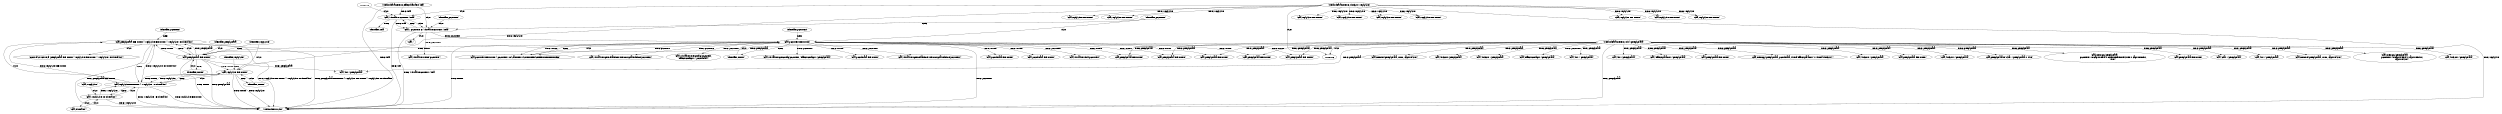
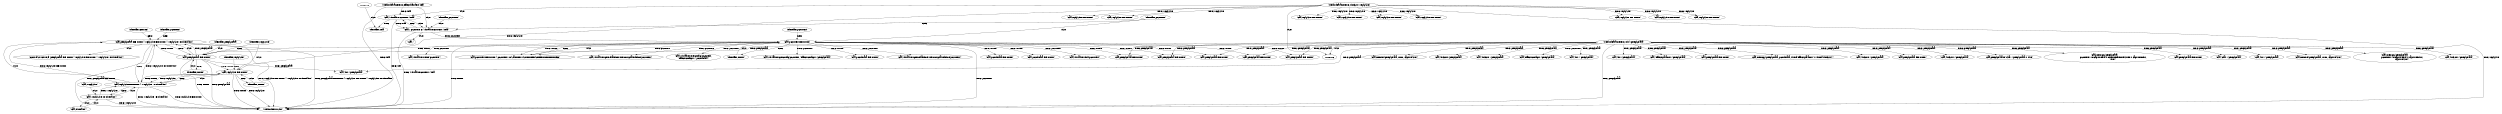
(380, 11) -> (370, 17)
none -> (139, 30)
(425, 43) -> (601, 43)
